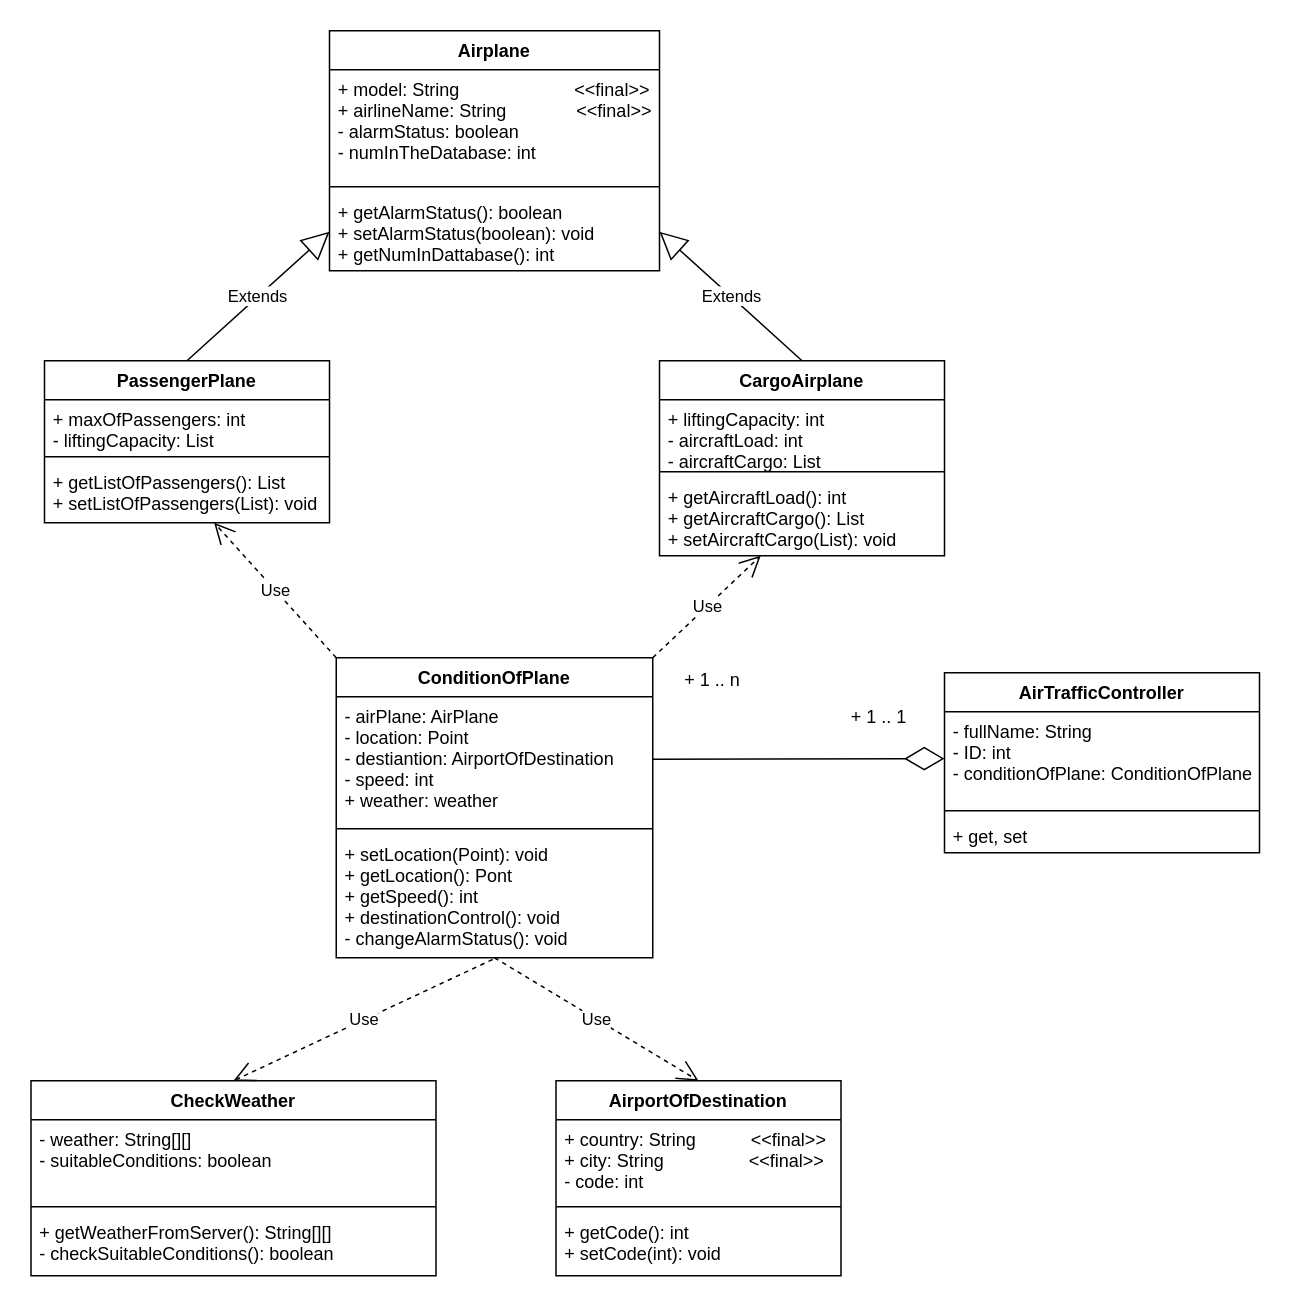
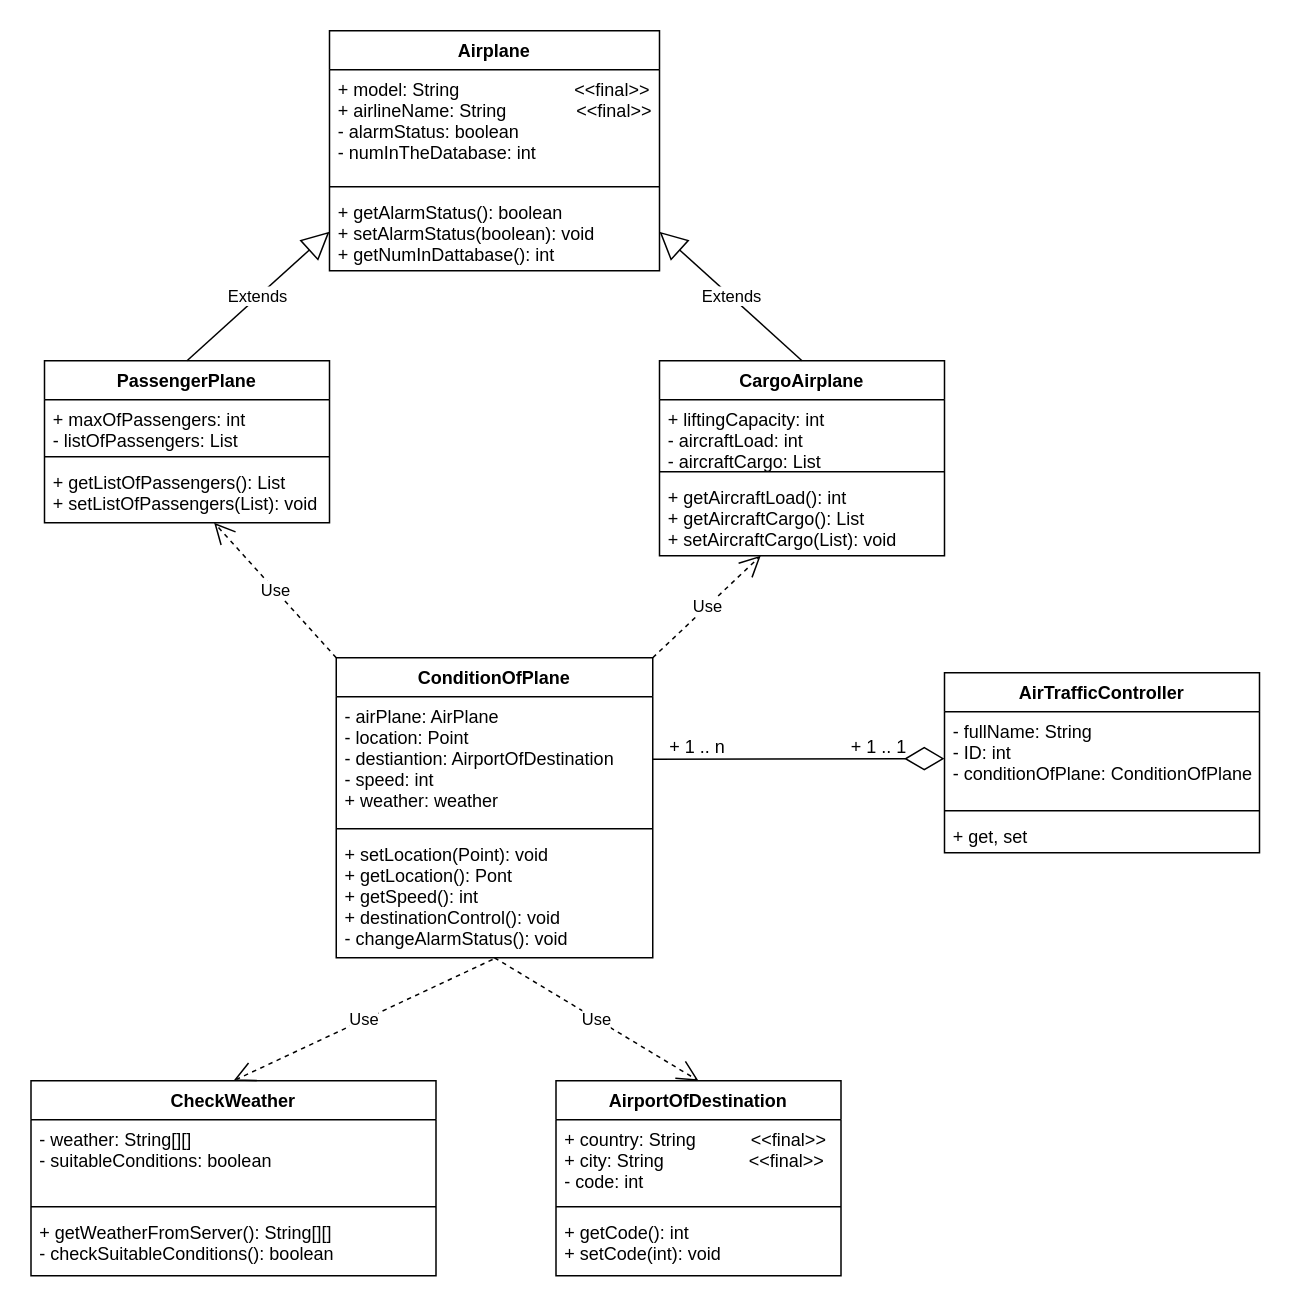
(154, 420) -> (154, 420)
(712, 680) -> (697, 748)
(878, 718) -> (878, 748)
